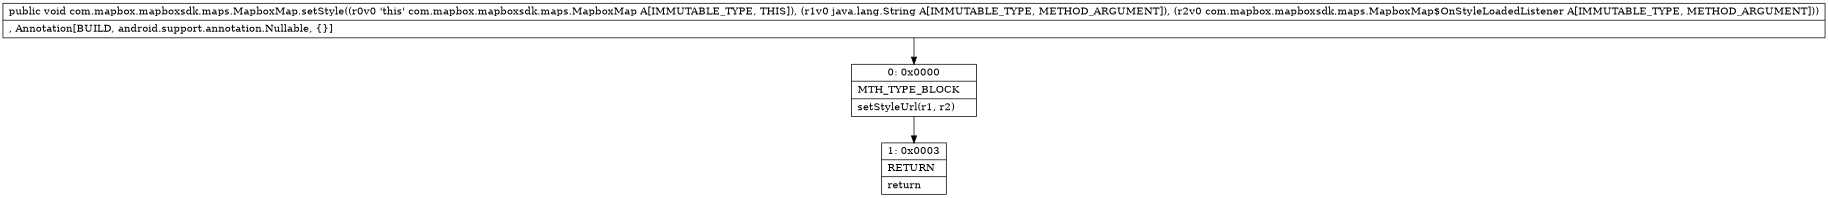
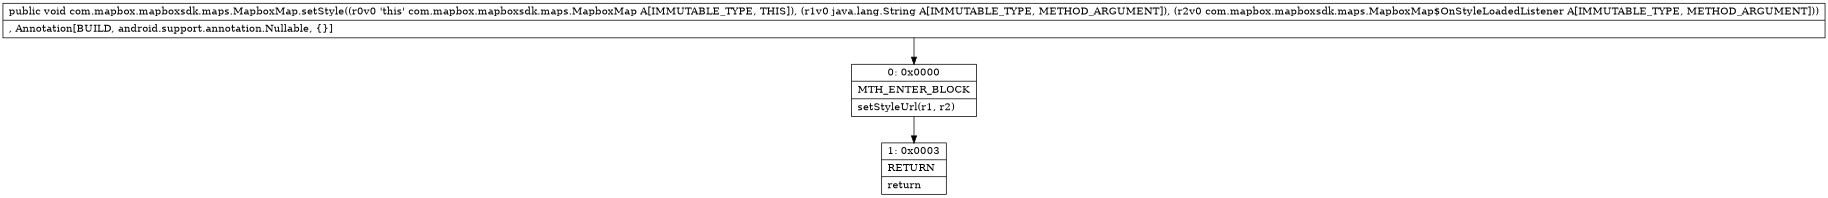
(908, 90) -> (914, 90)
